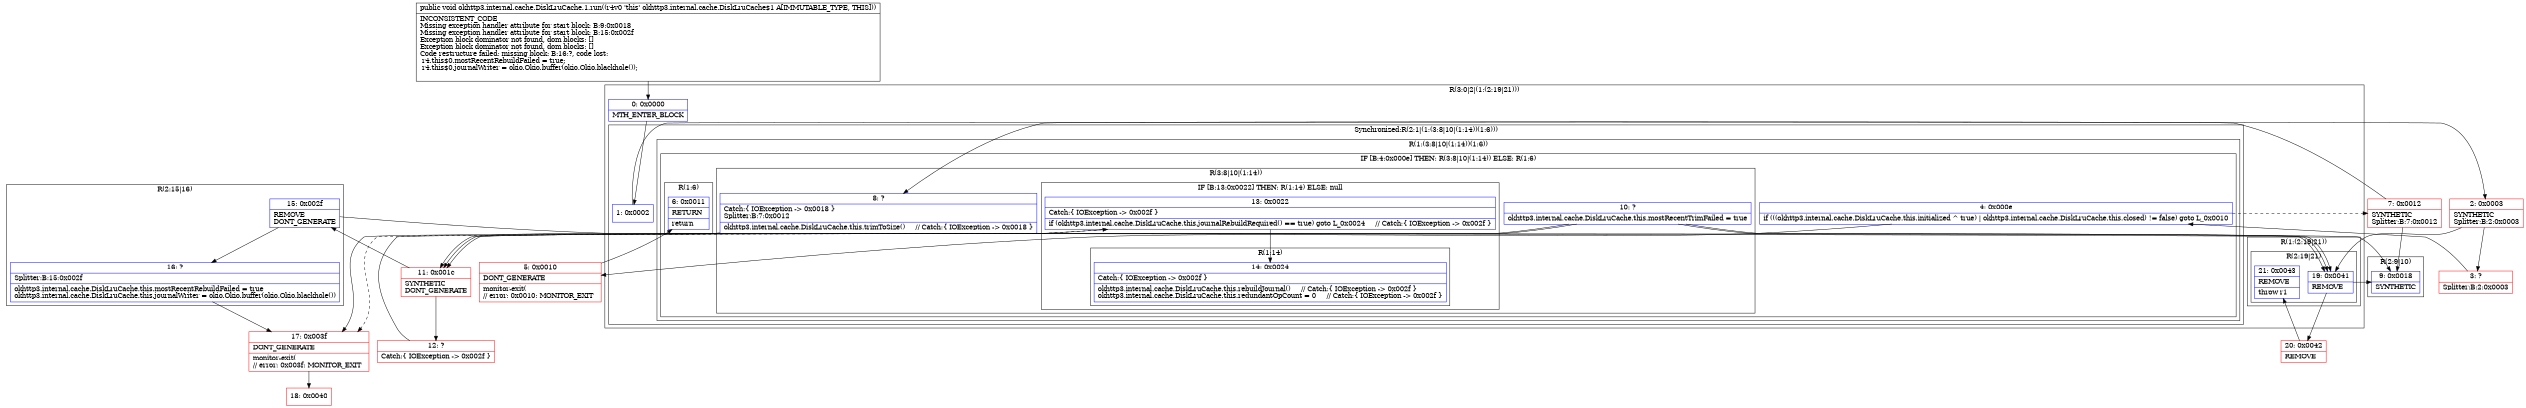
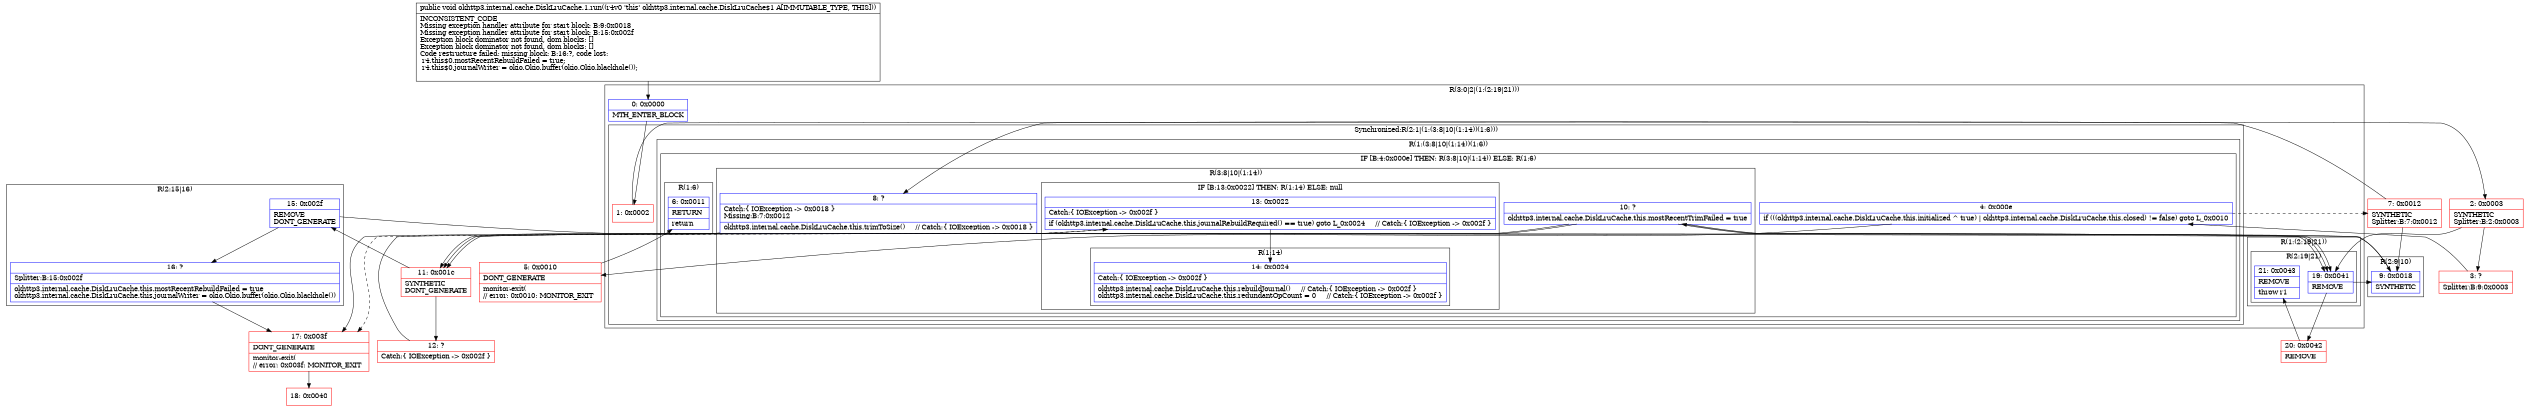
(633, 213) -> (633, 213)
(757, 216) -> (757, 216)
none -> (2046, 234)
(2476, 288) -> (2476, 288)
